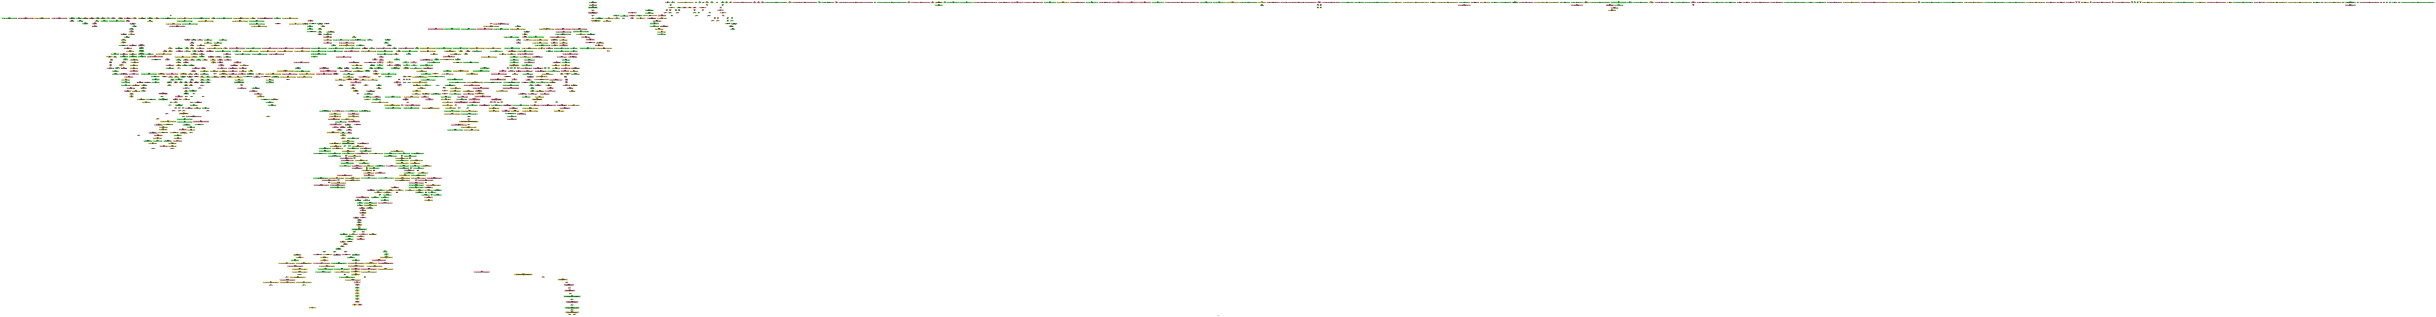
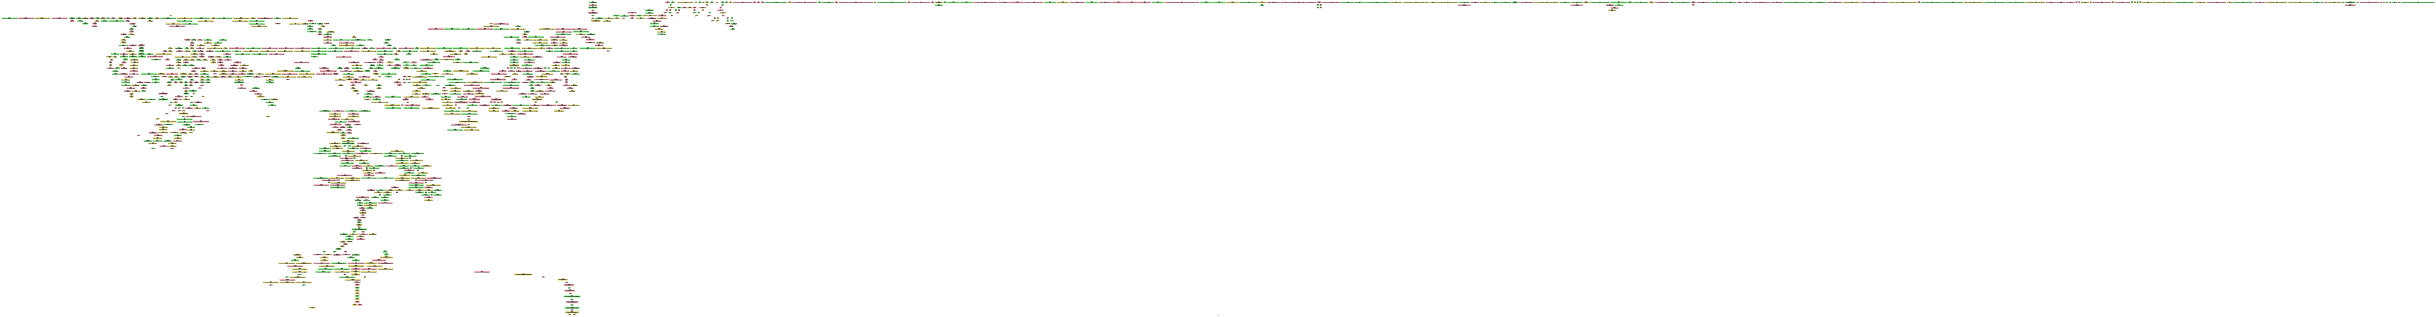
(202, 57) -> (202, 57)
